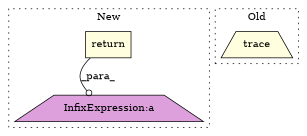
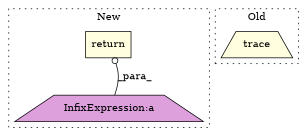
(80, 74) -> (118, 79)
